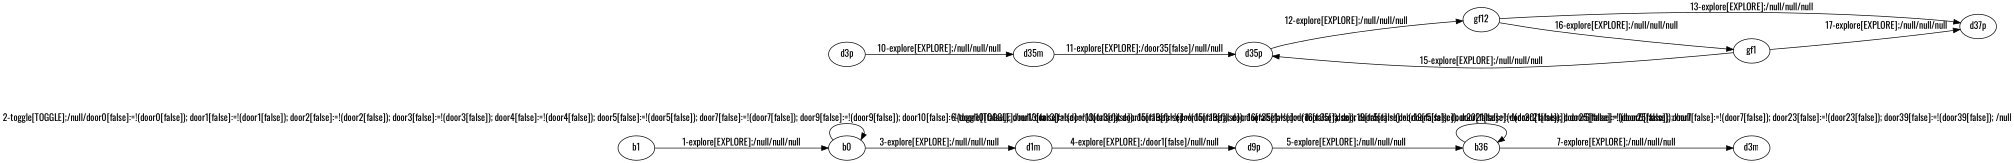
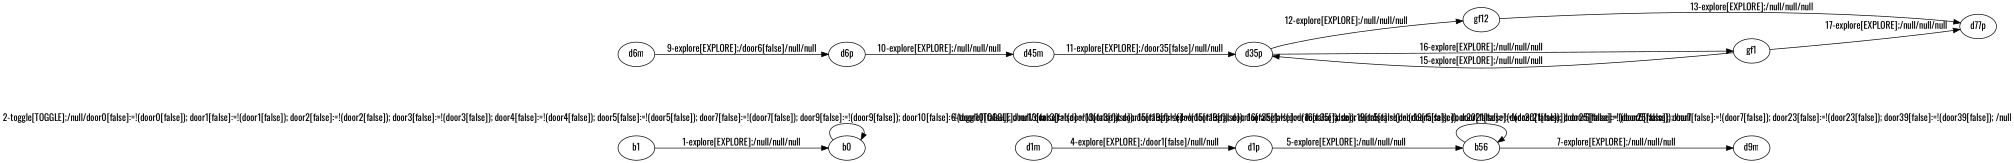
(1978, 26) -> (1978, 26)
(1613, 38) -> (1499, 53)
none -> (636, 54)
(847, 54) -> (847, 54)
(1034, 54) -> (1034, 54)
(937, 148) -> none
(1254, 148) -> (1254, 148)
(1481, 148) -> (1481, 148)
(1752, 148) -> (1752, 148)
